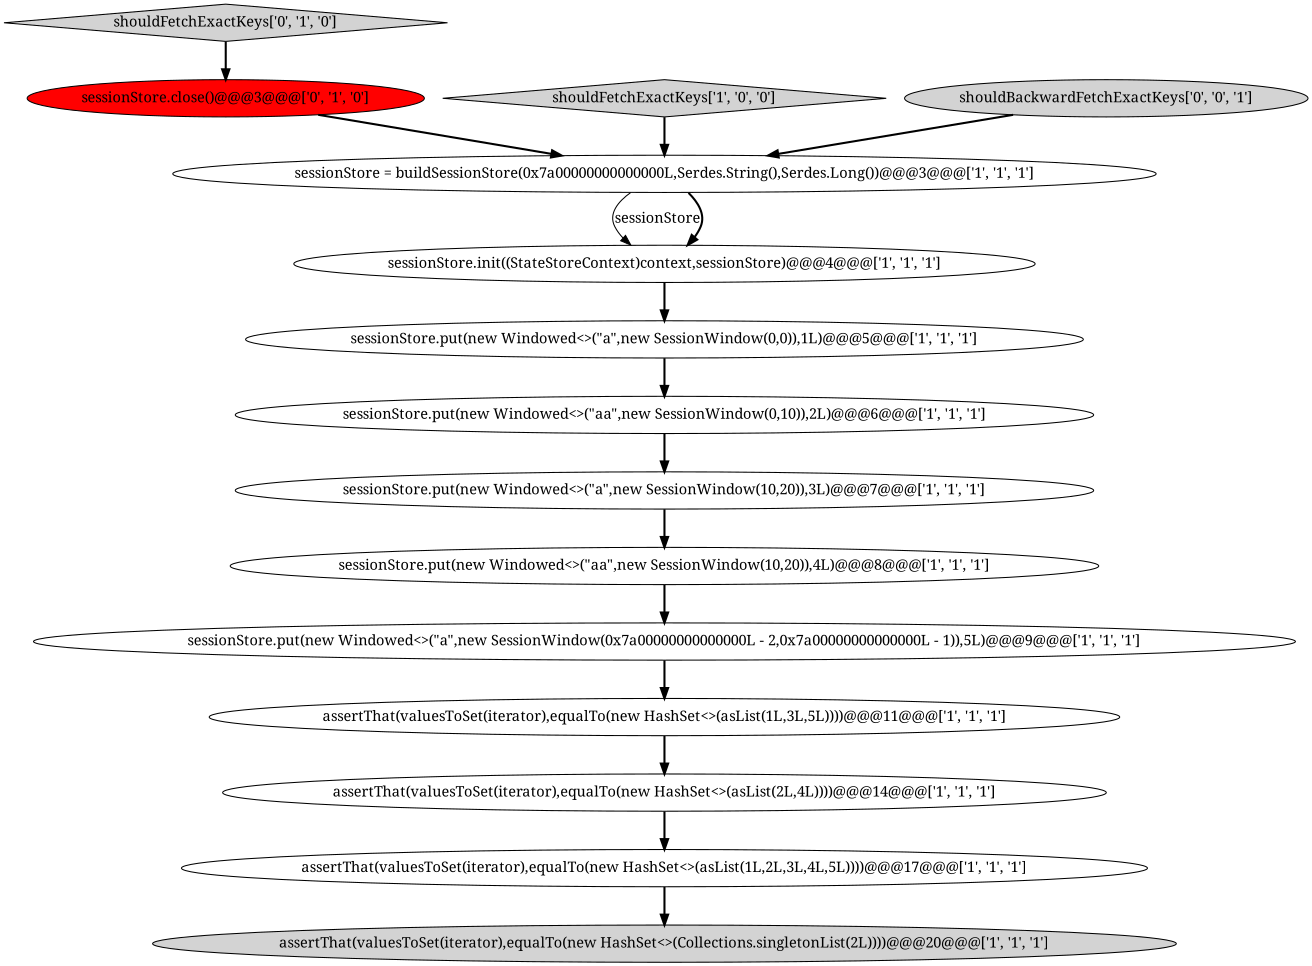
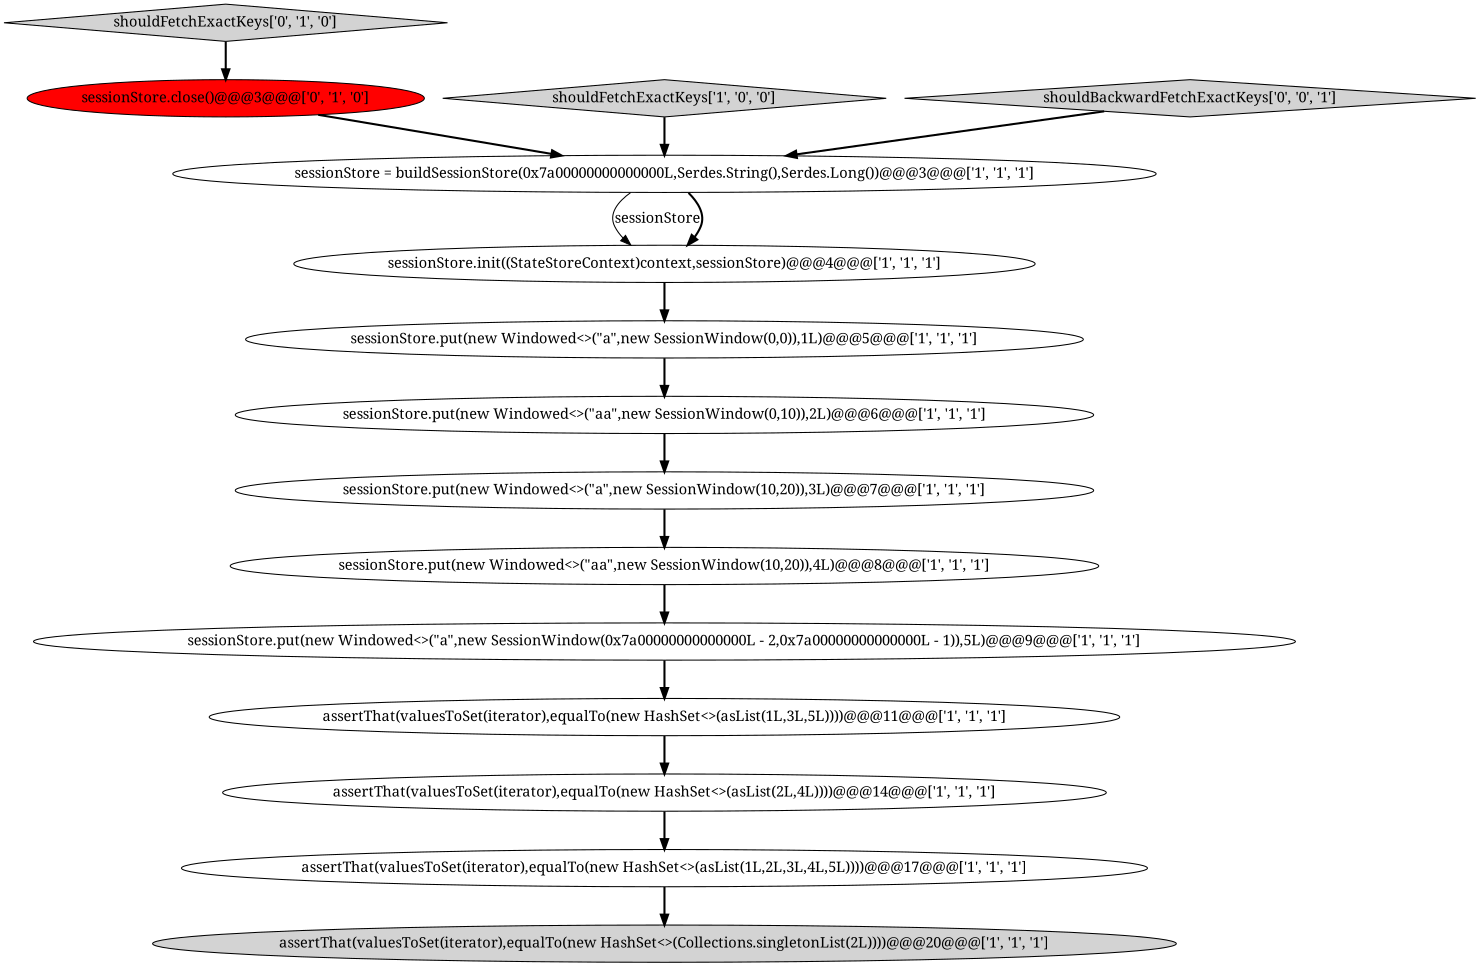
(1106, 98) -> (1190, 98)
